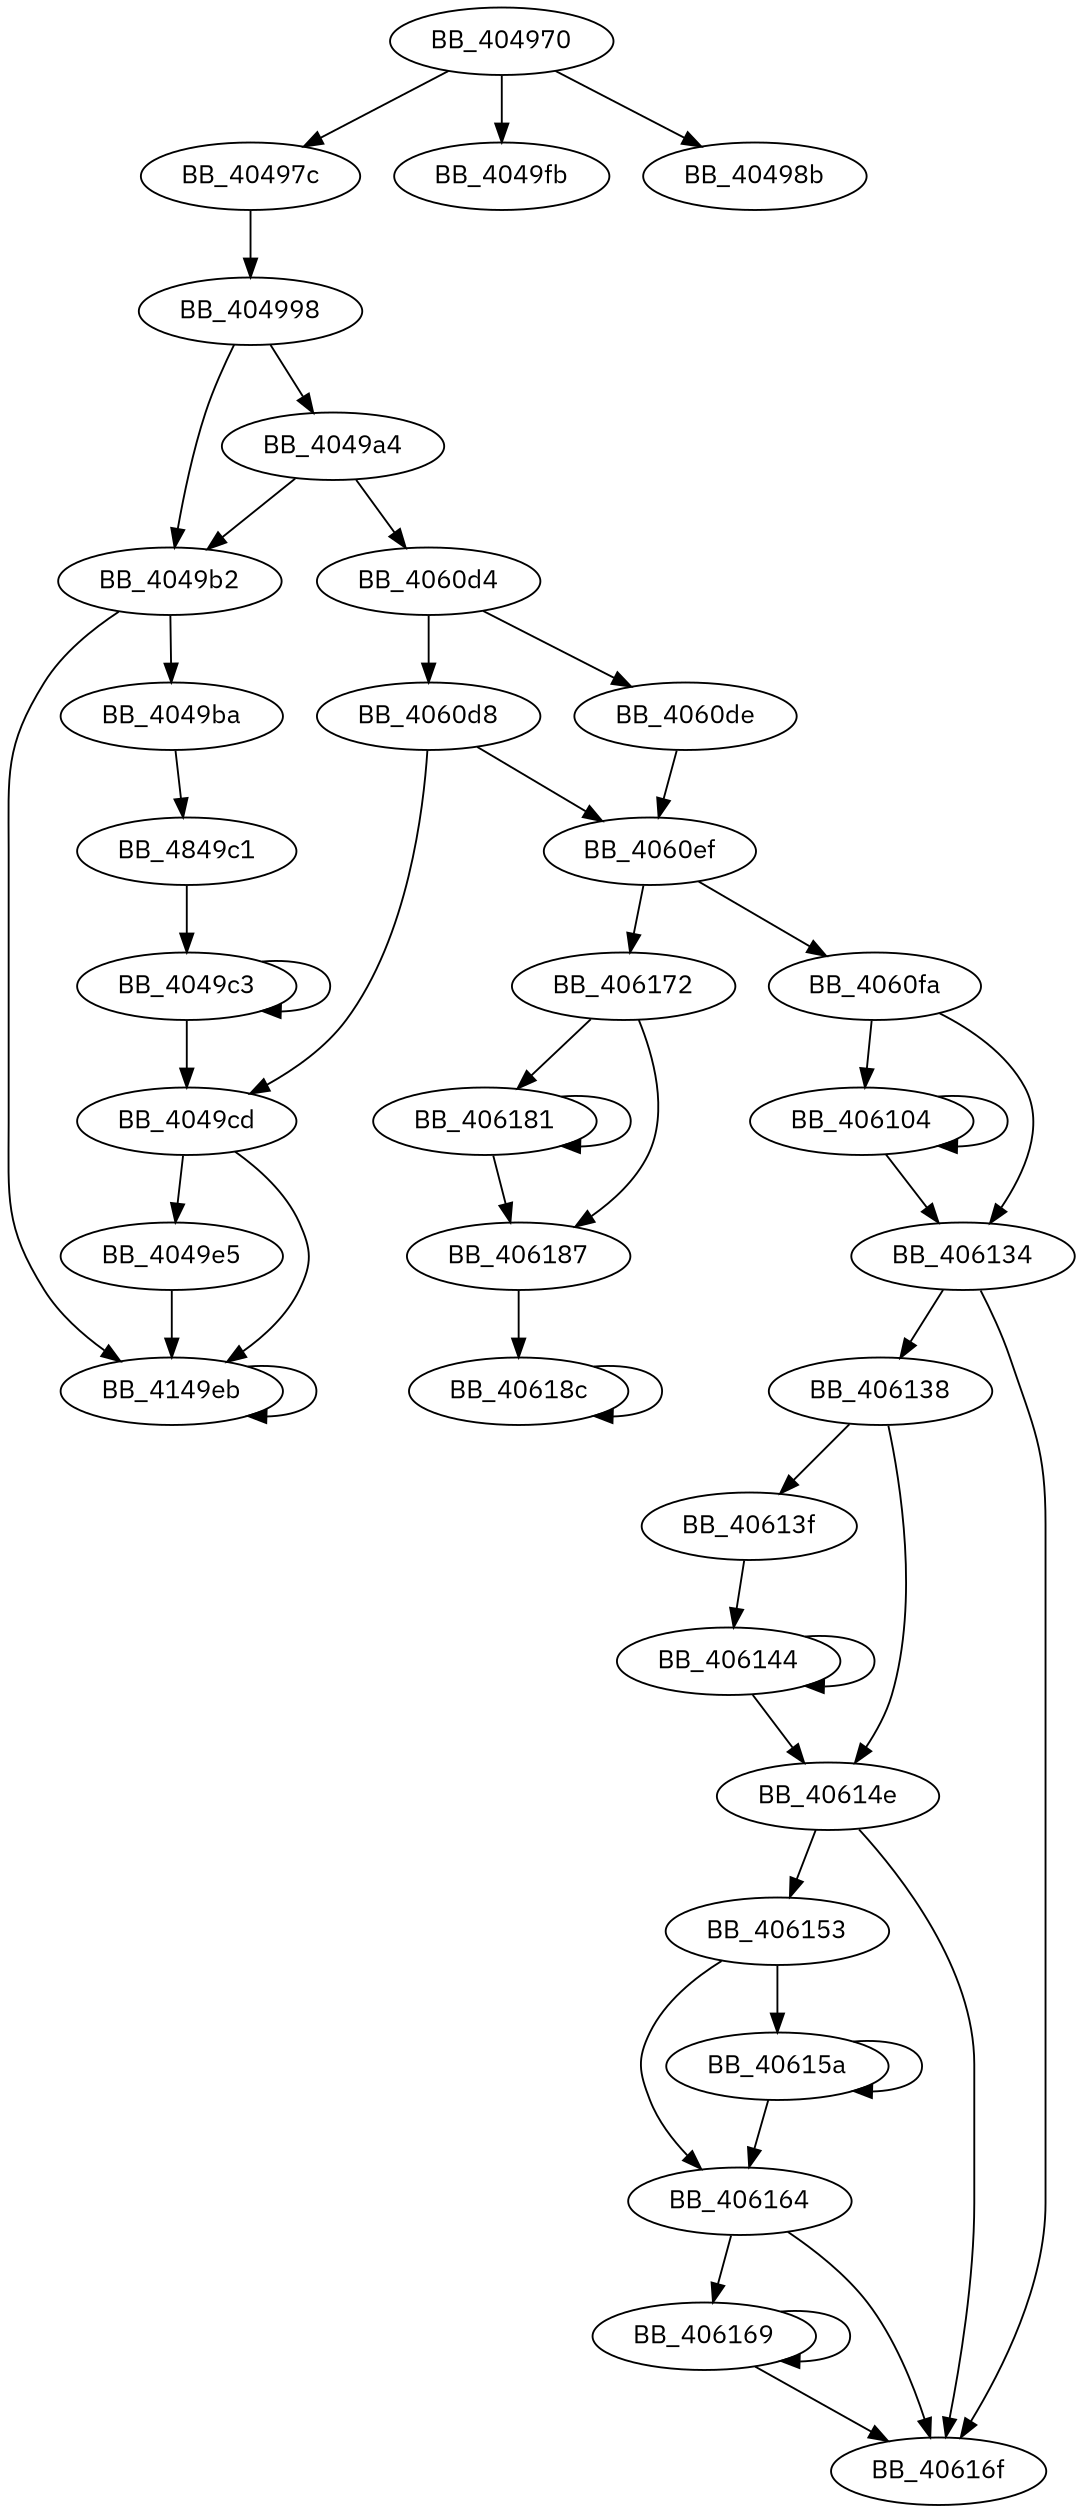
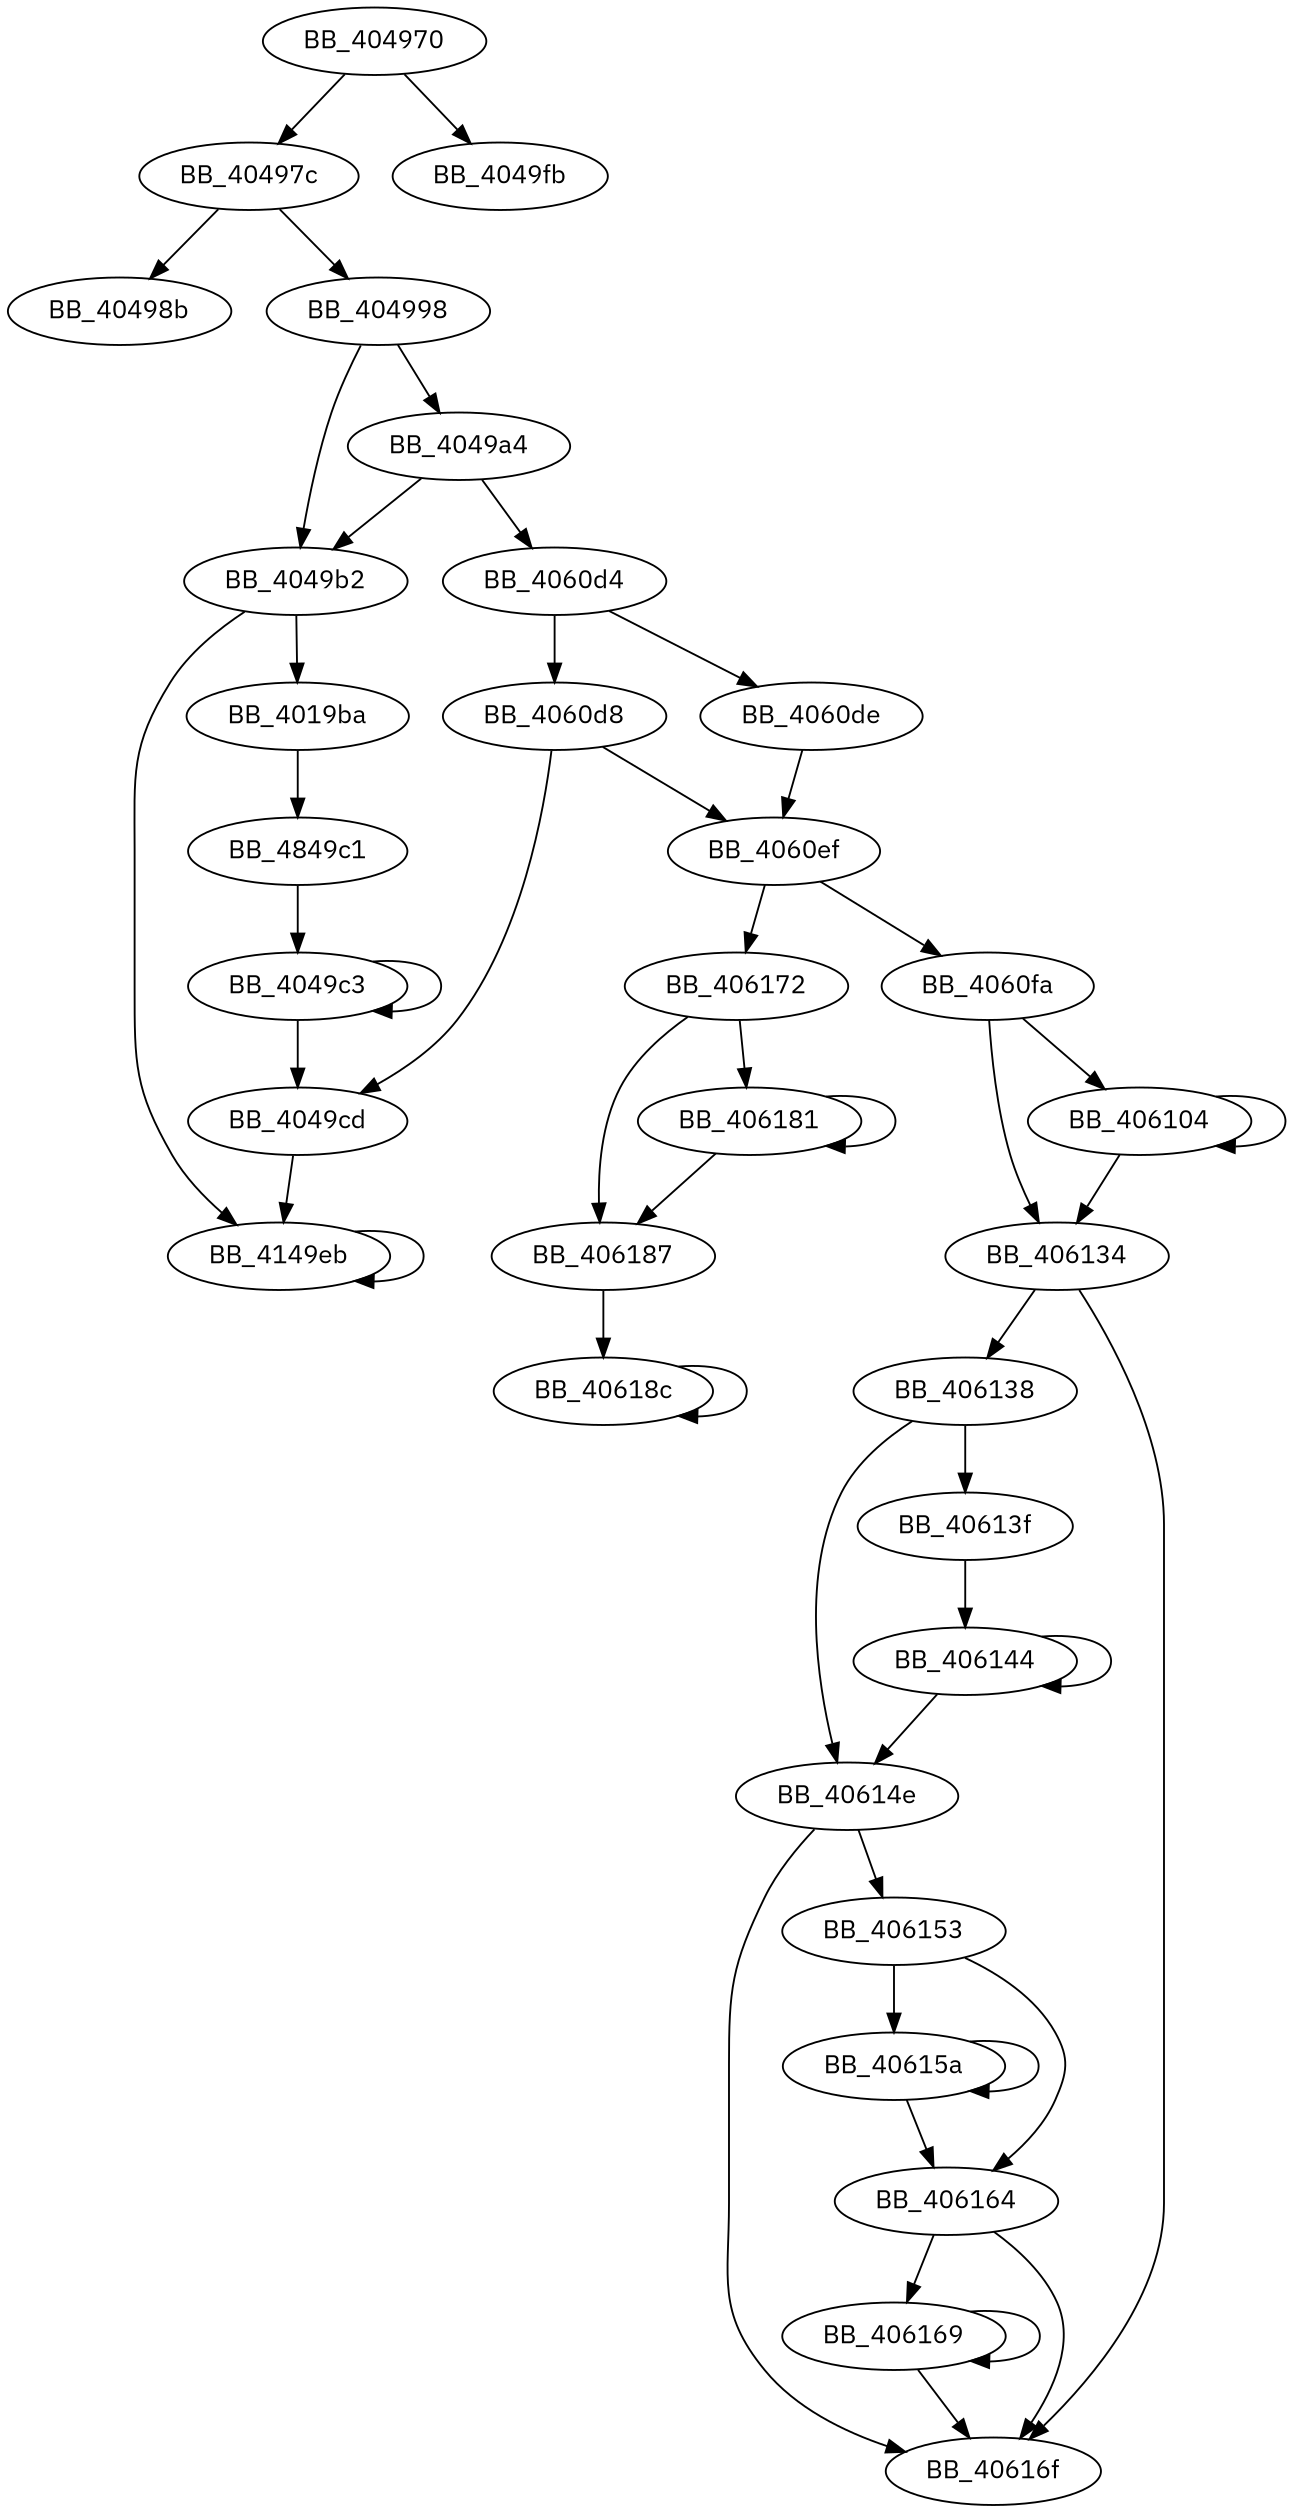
(620, 104) -> (191, 237)
(172, 716) -> (298, 716)
(172, 1256) -> none
